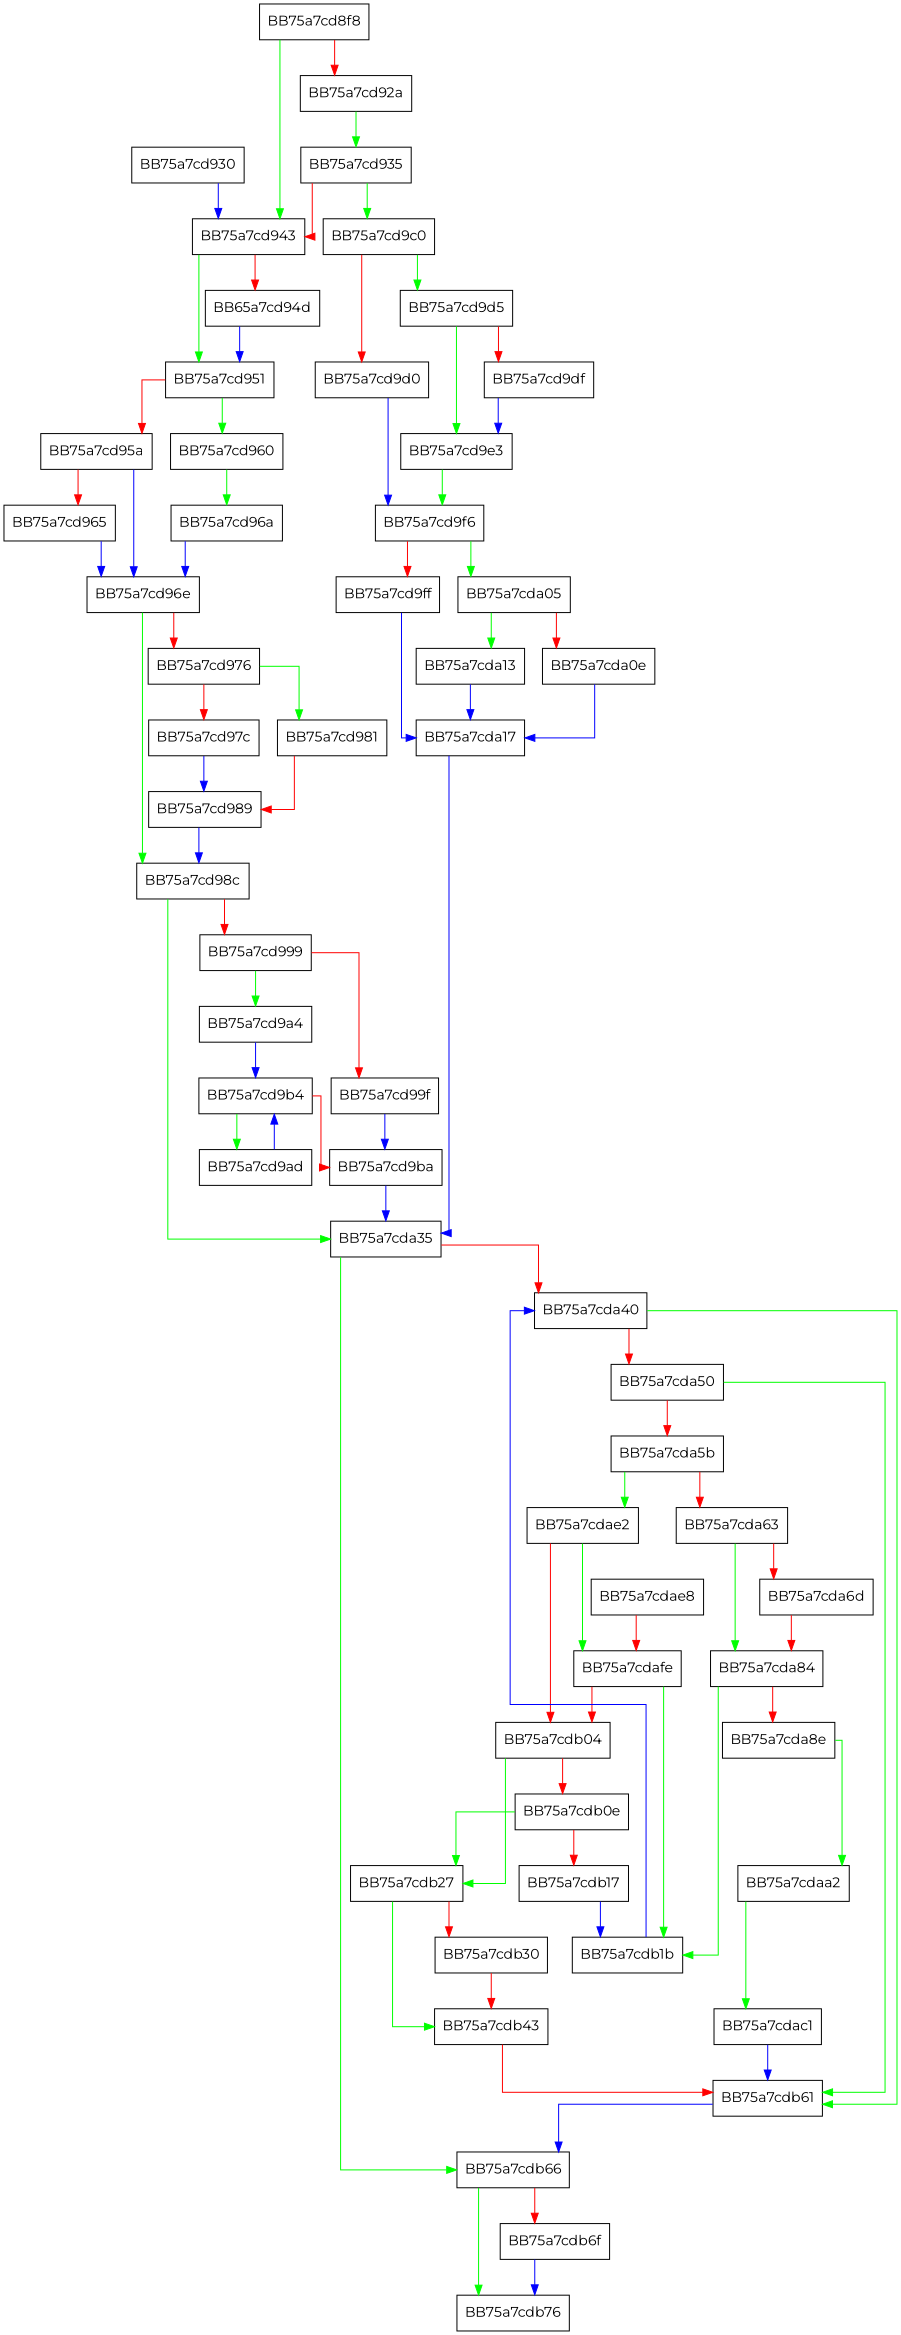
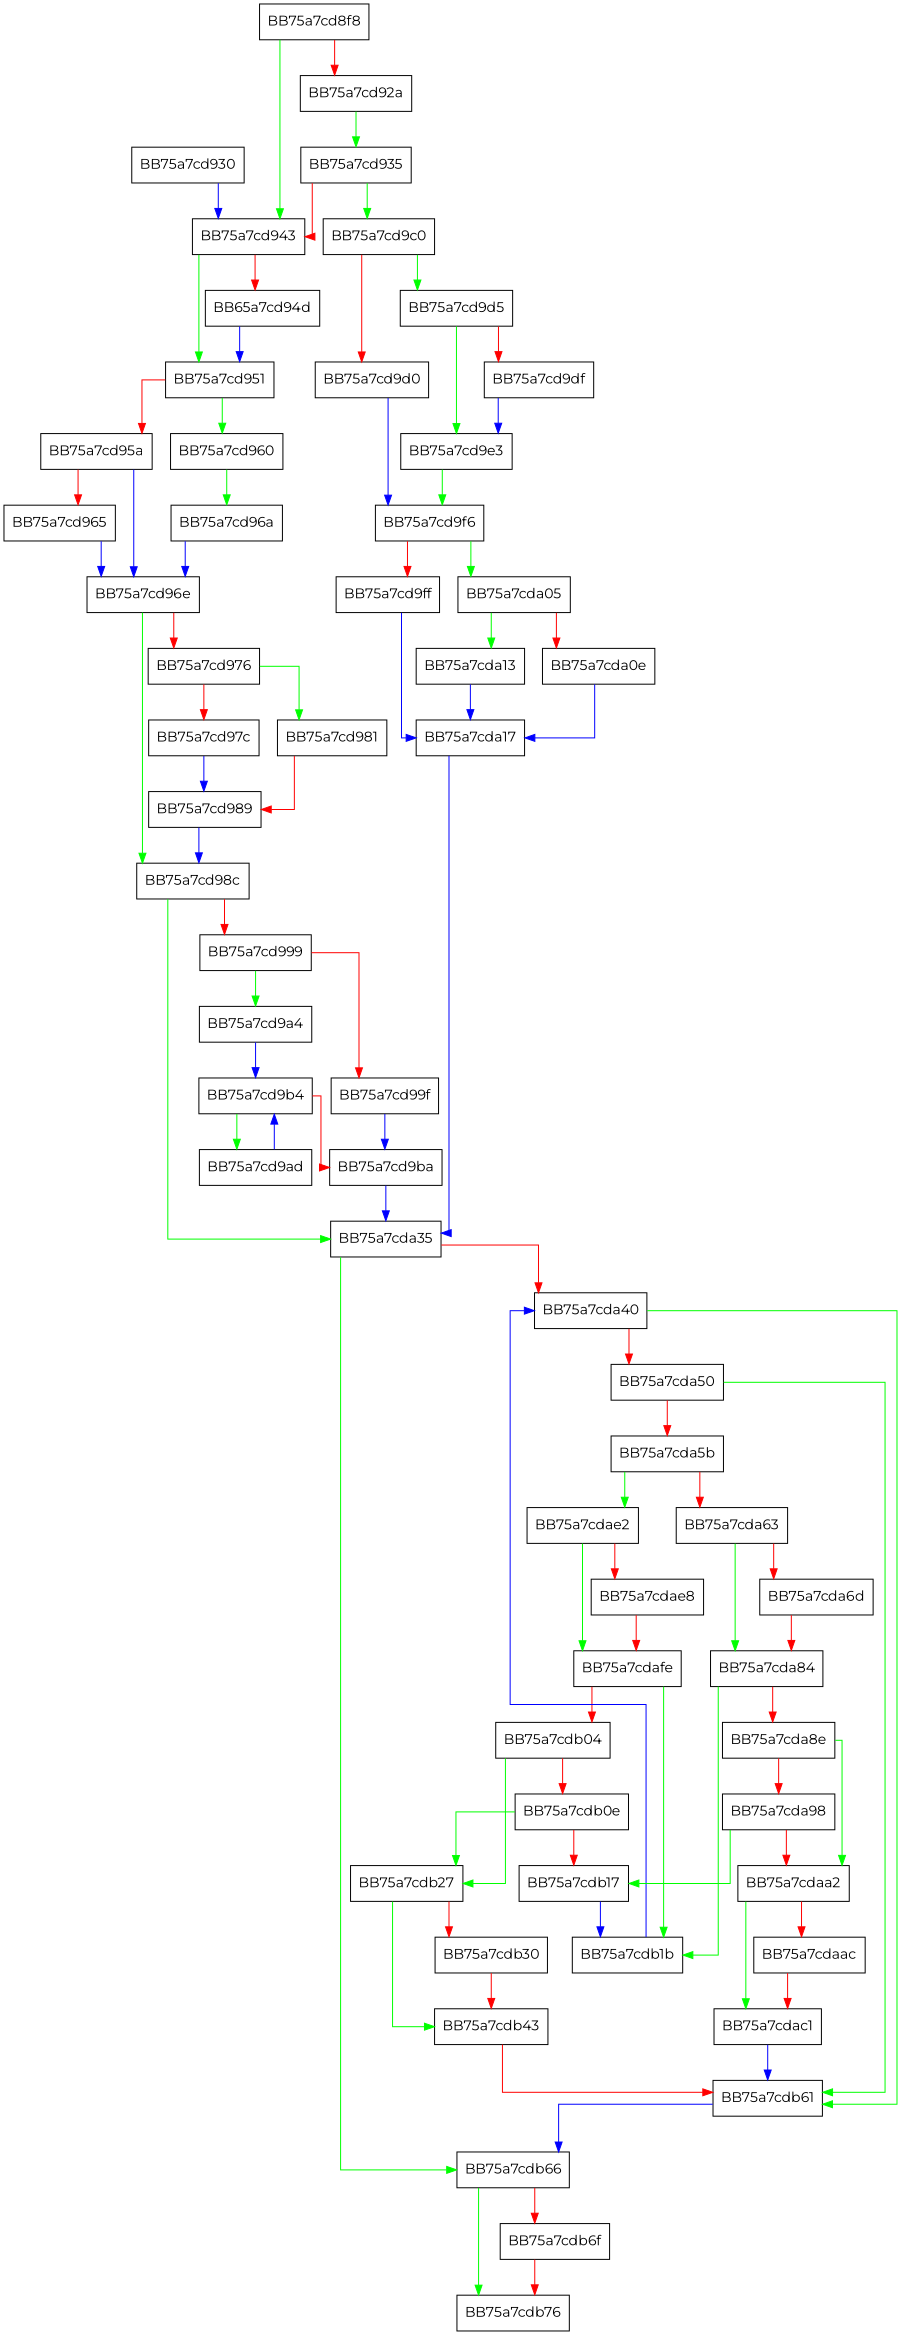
(550, 1628) -> (615, 1556)
none -> (779, 1812)
none -> (809, 1955)
(535, 2272) -> (535, 2272)
